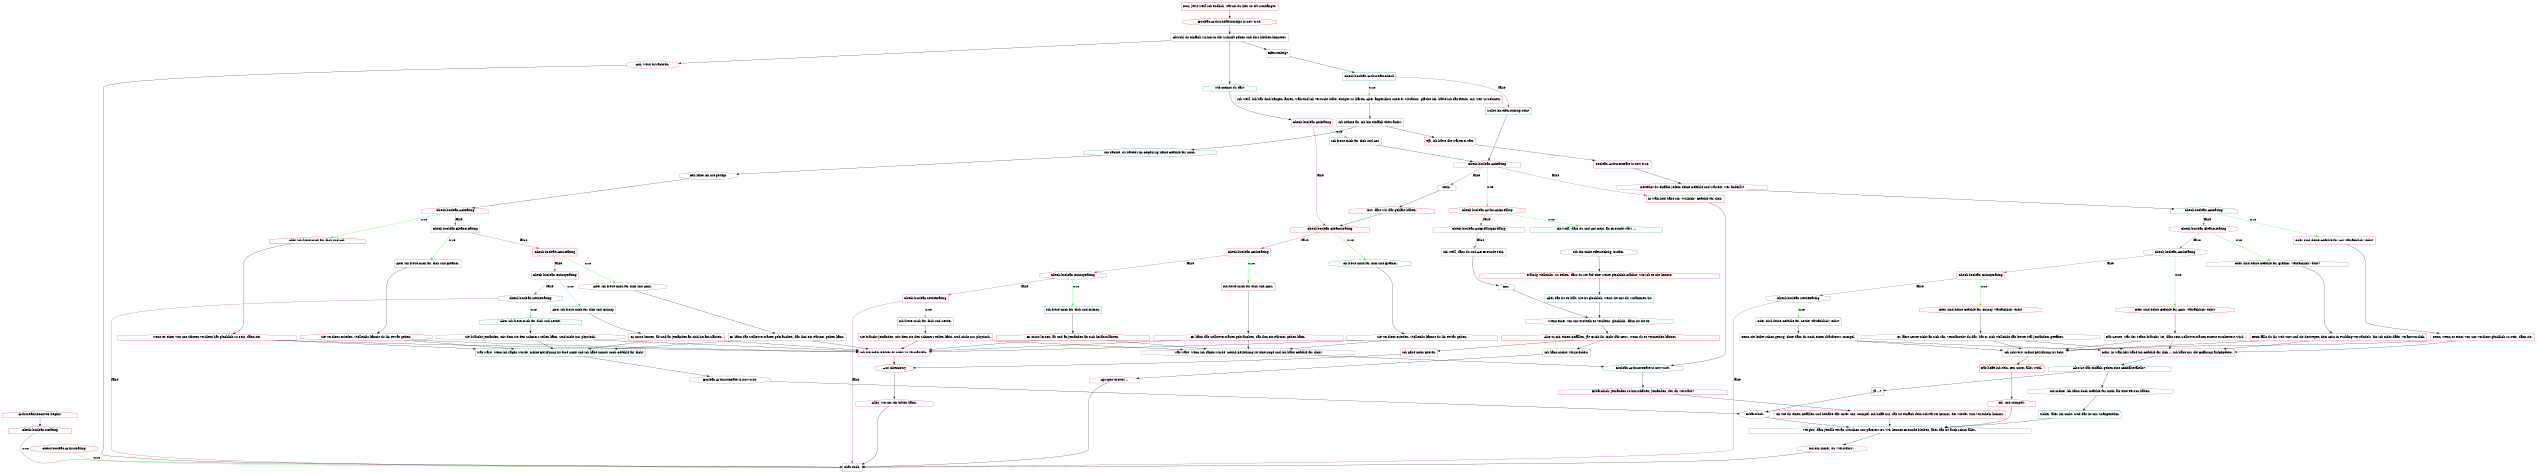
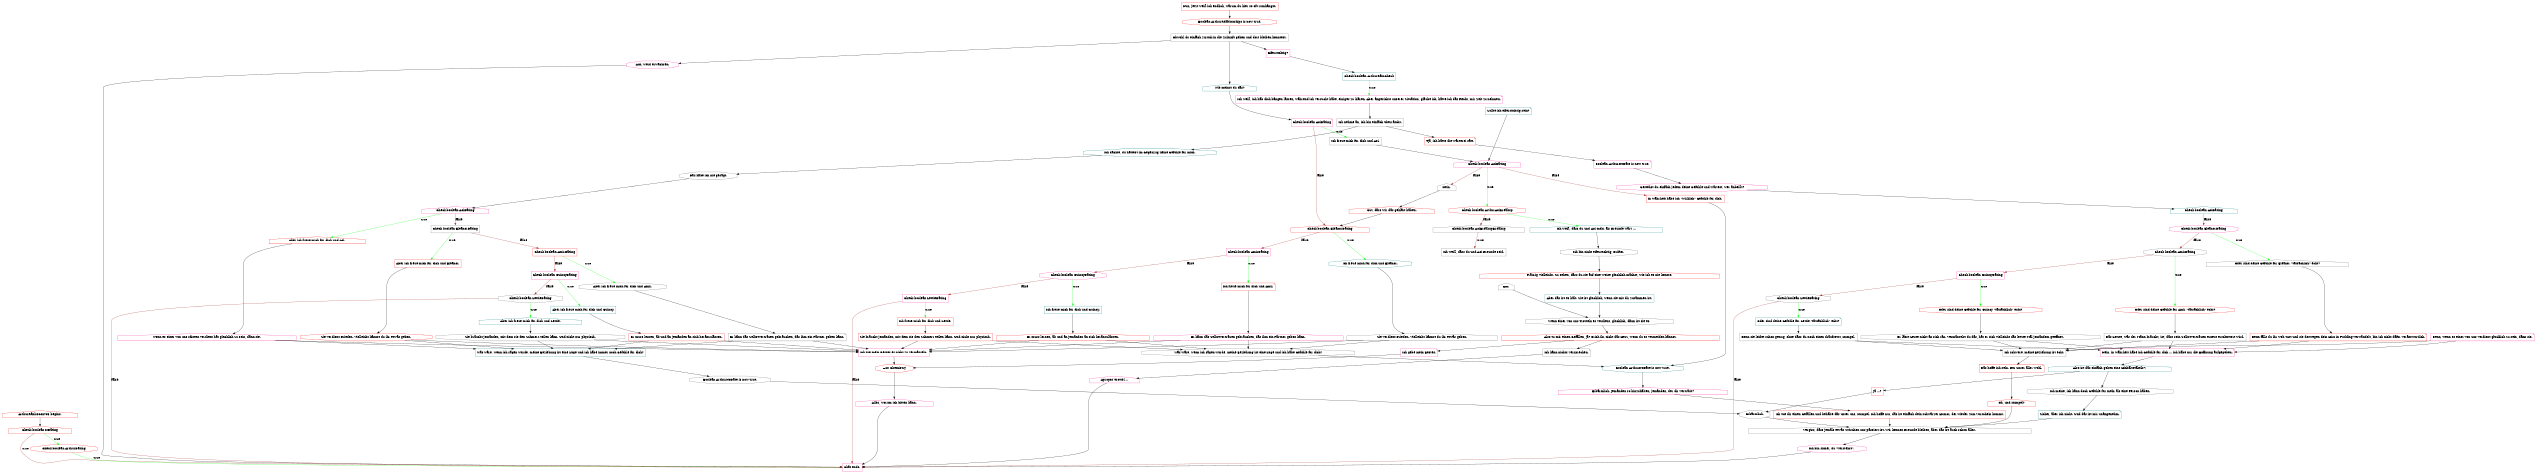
(1456, 81) -> none
none -> (1597, 239)
(1481, 241) -> (1481, 241)
(2334, 241) -> none
(1476, 277) -> none
none -> (51, 438)
